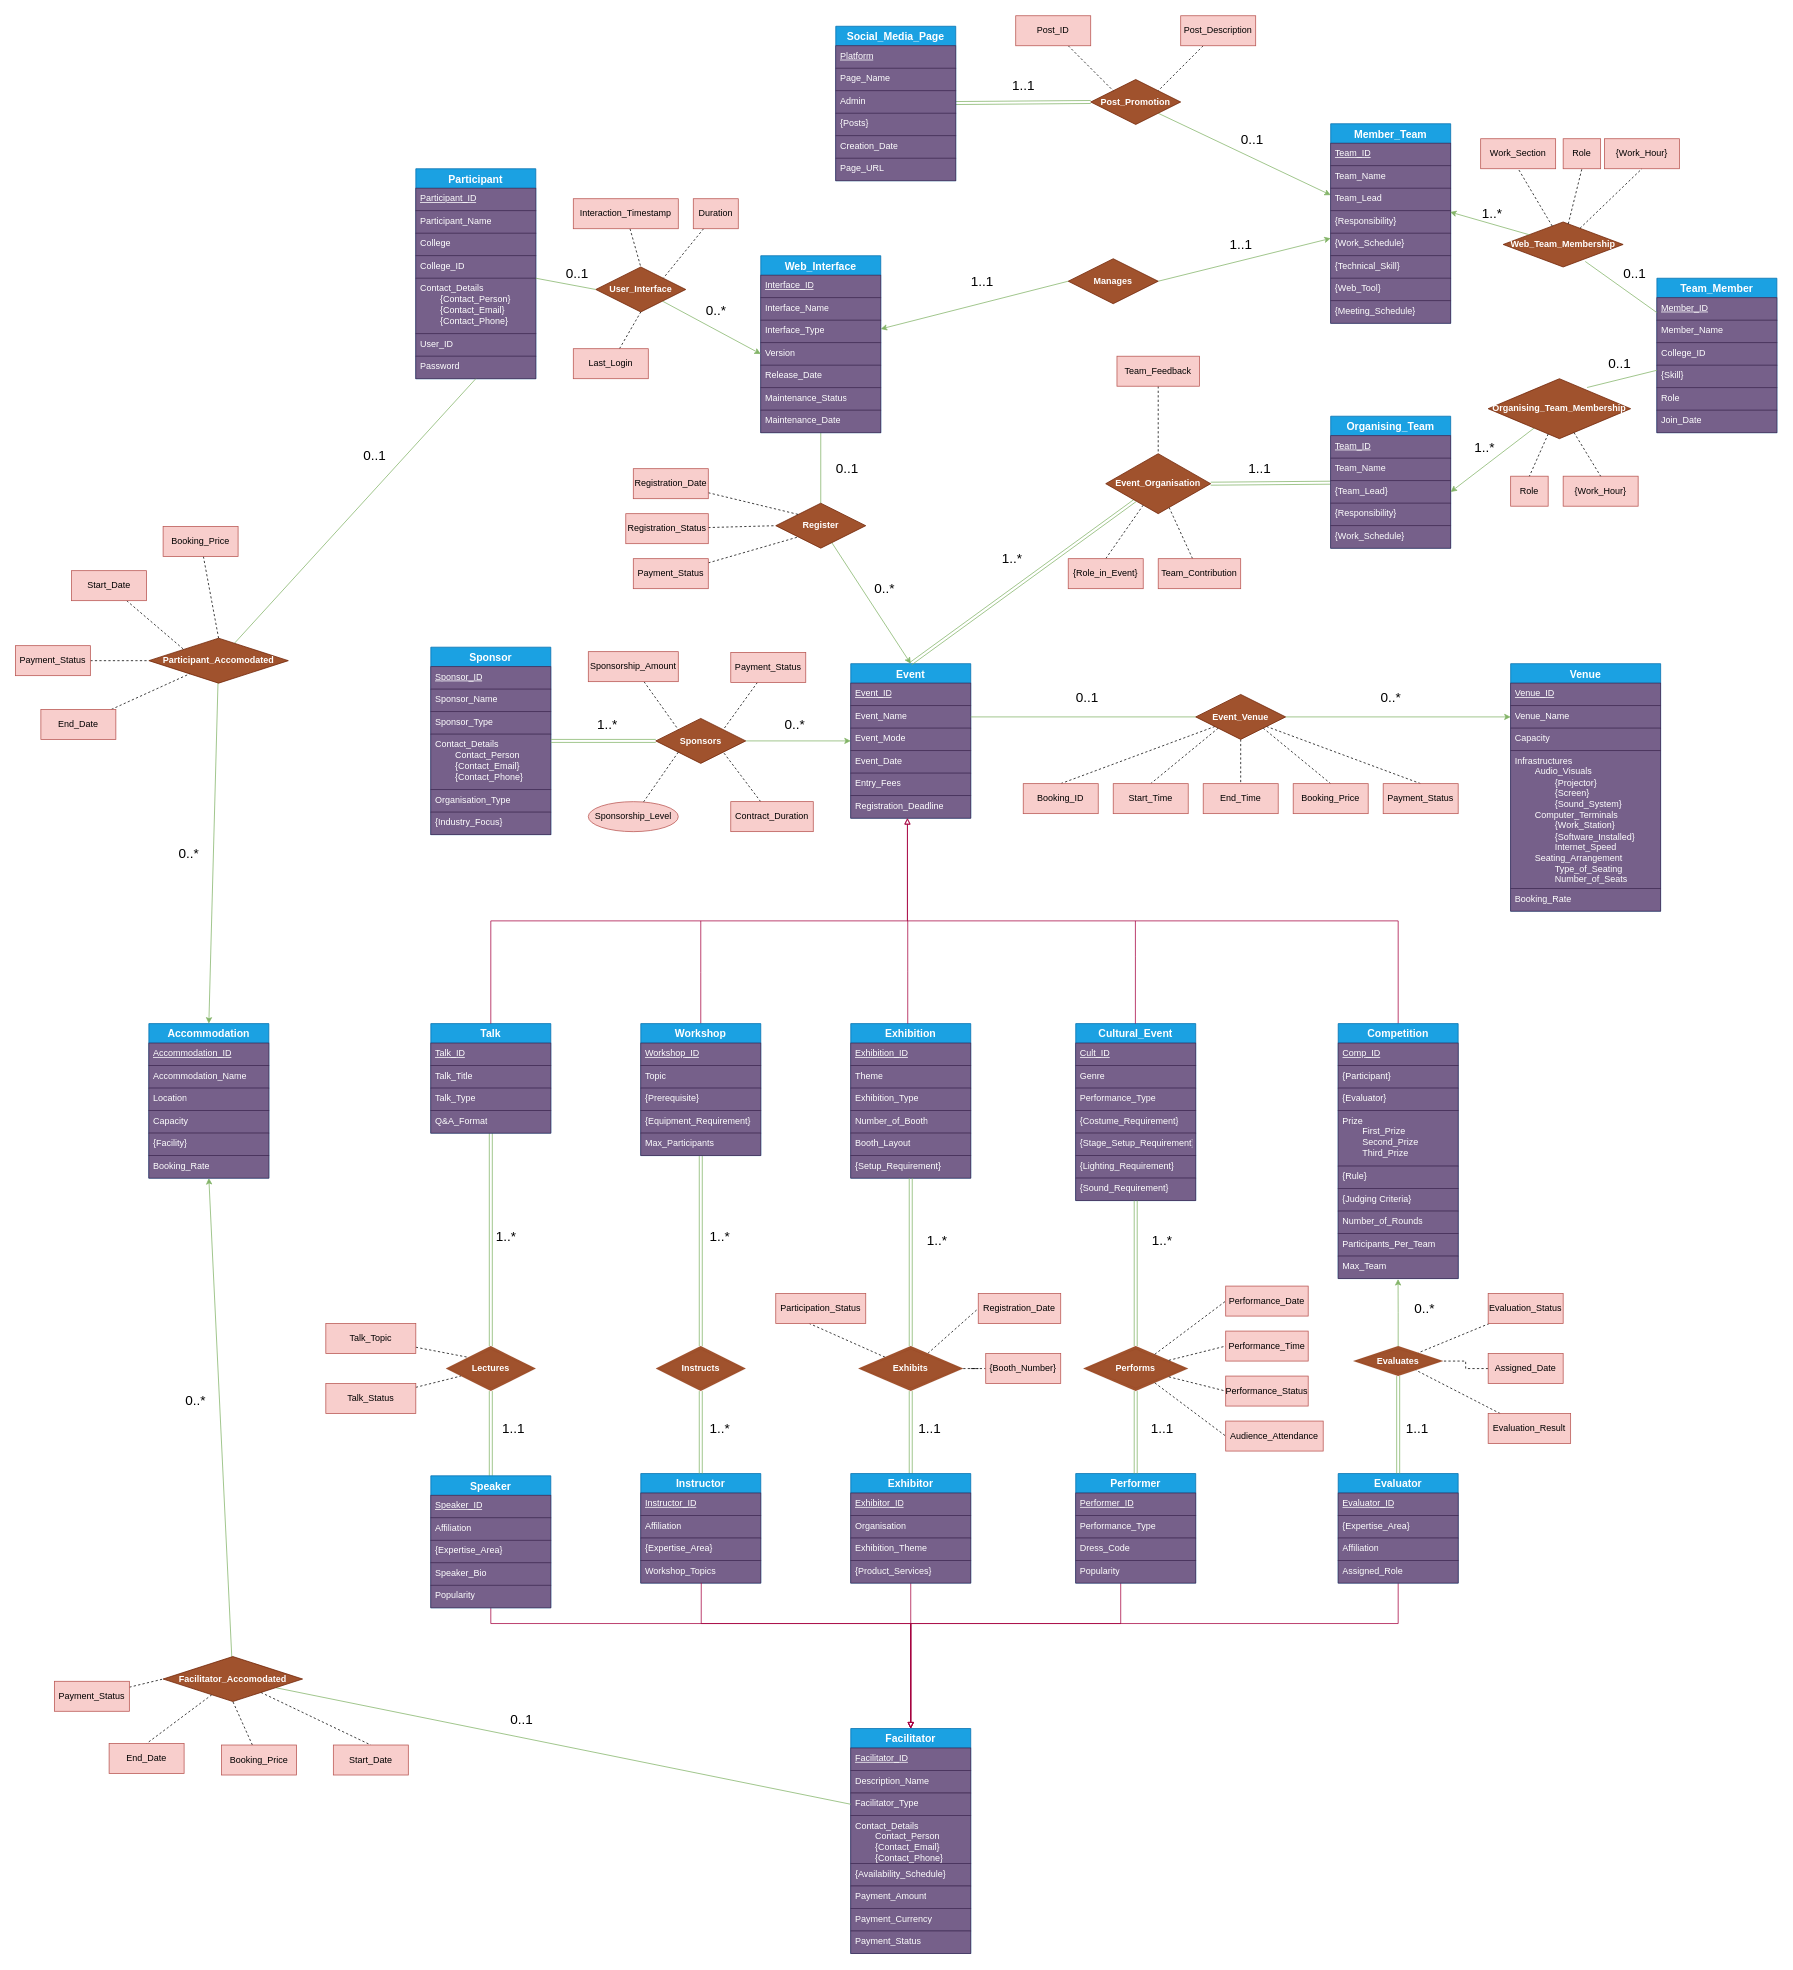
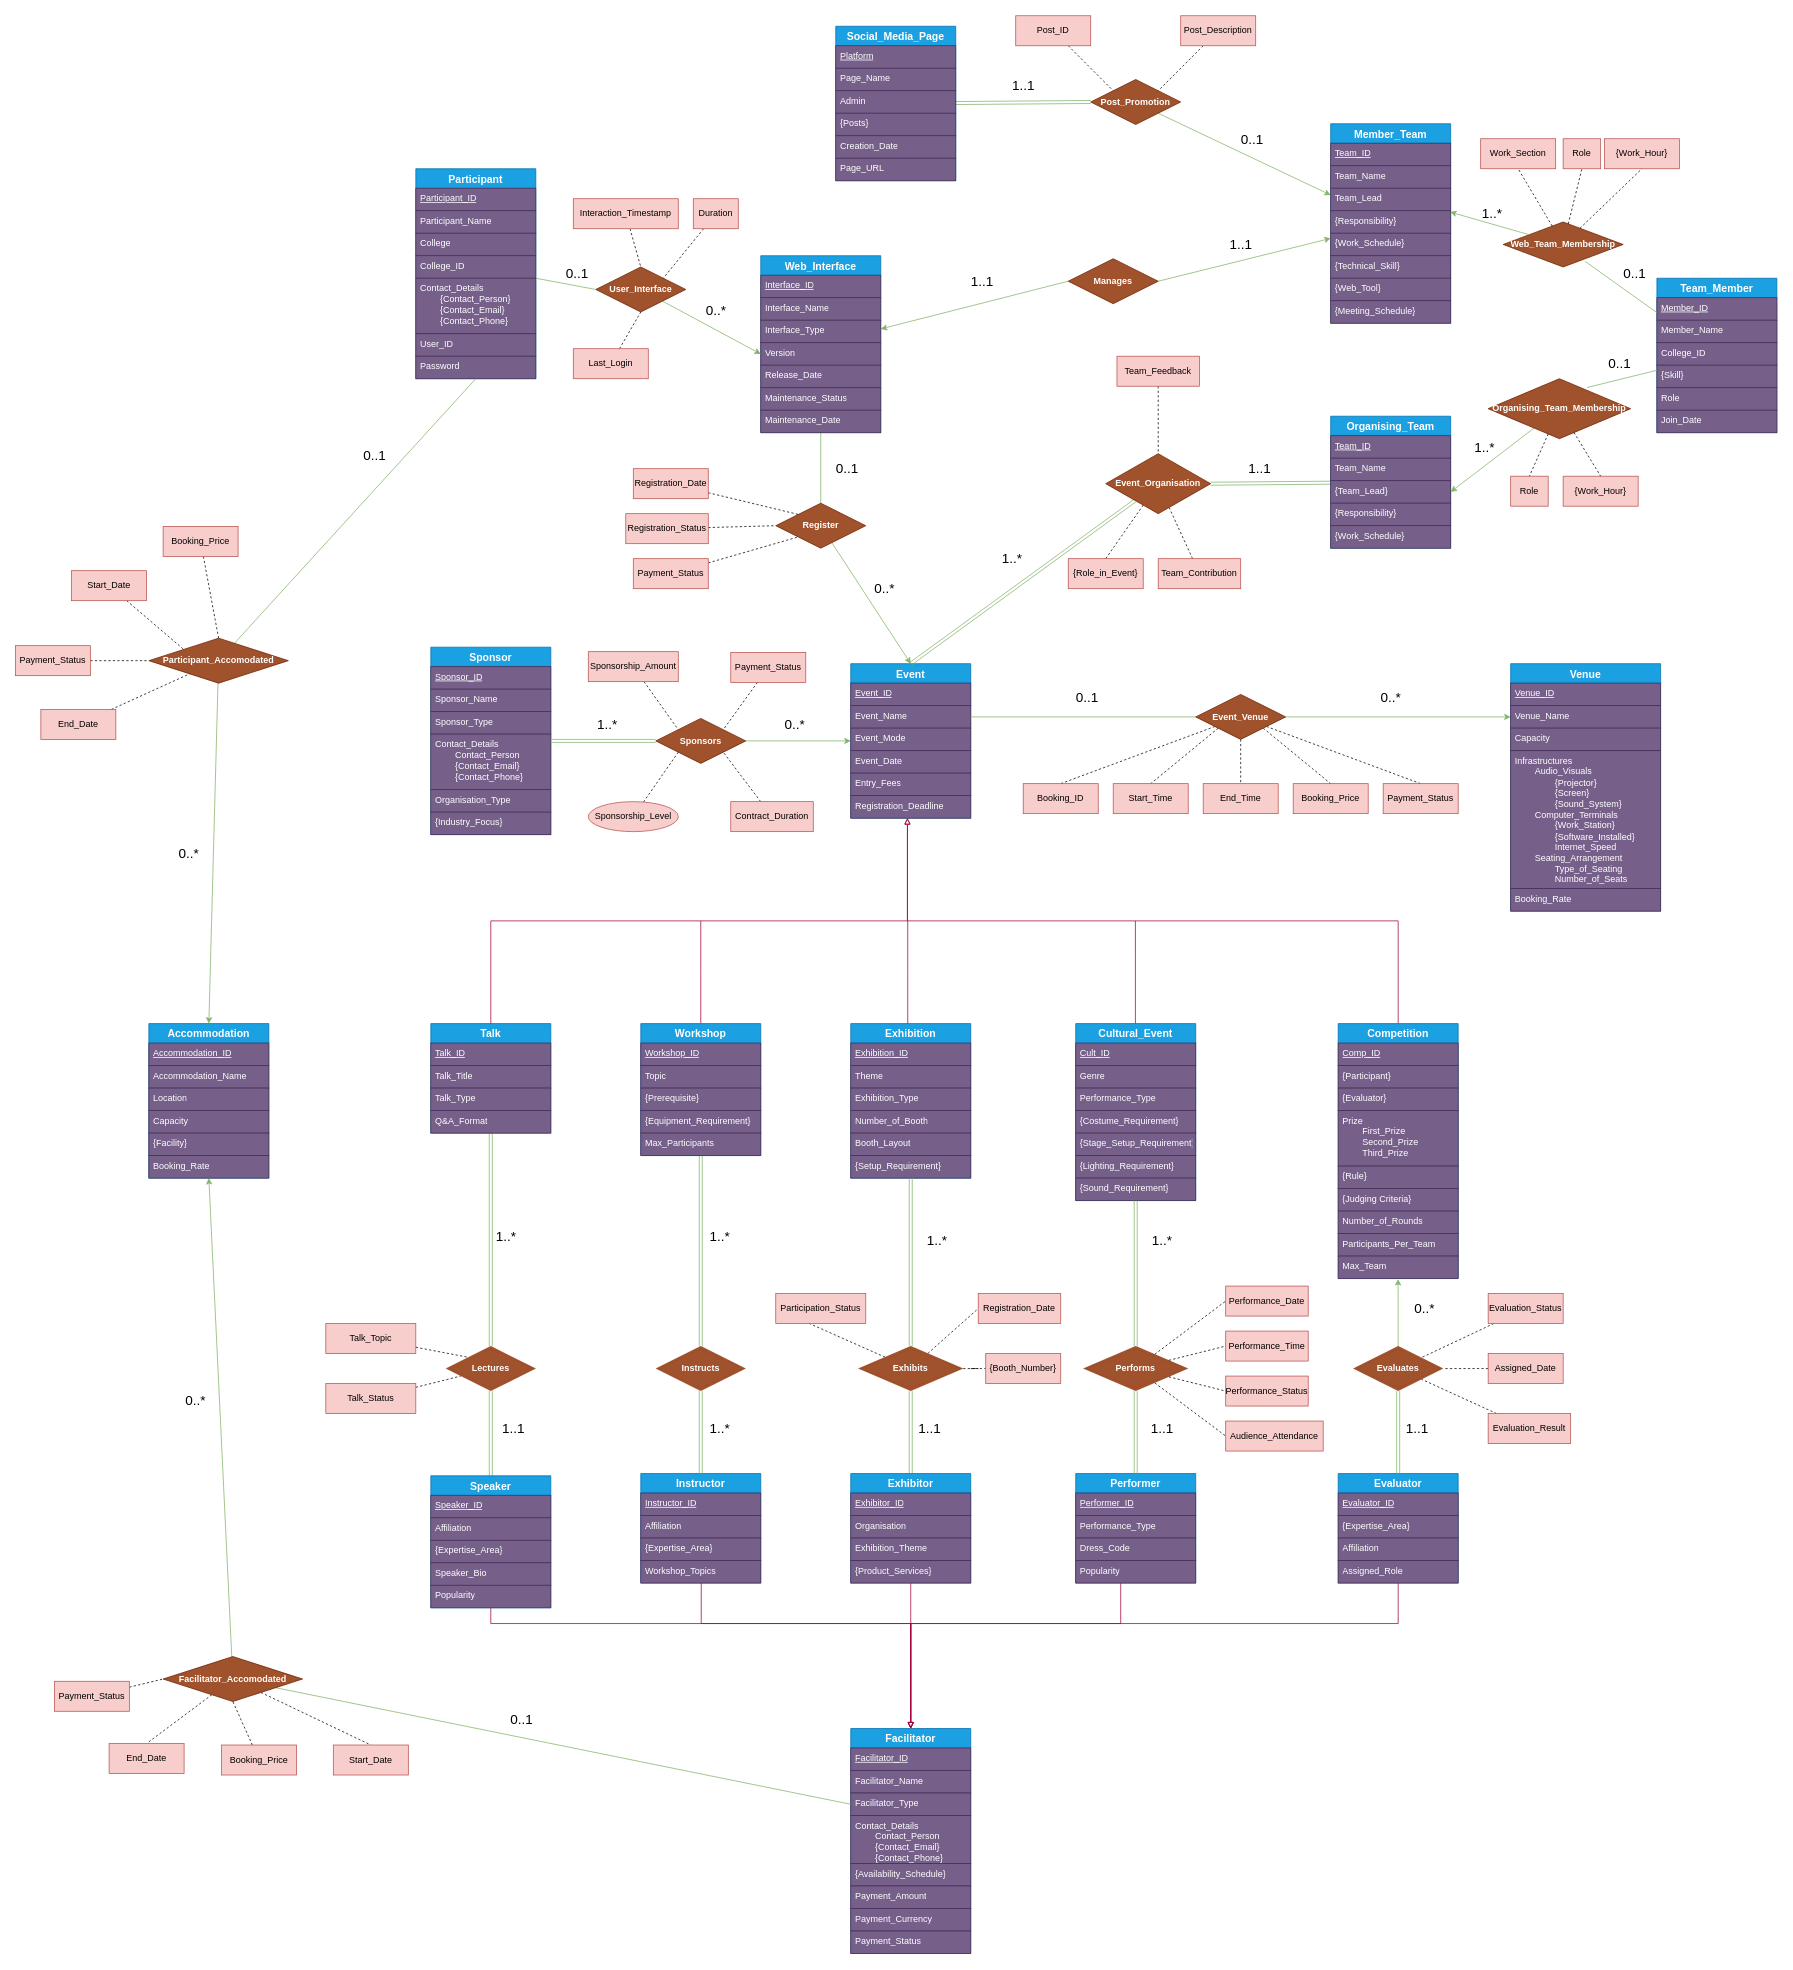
(1398, 1361) -> (1398, 1368)
(893, 1781) -> (892, 1781)
